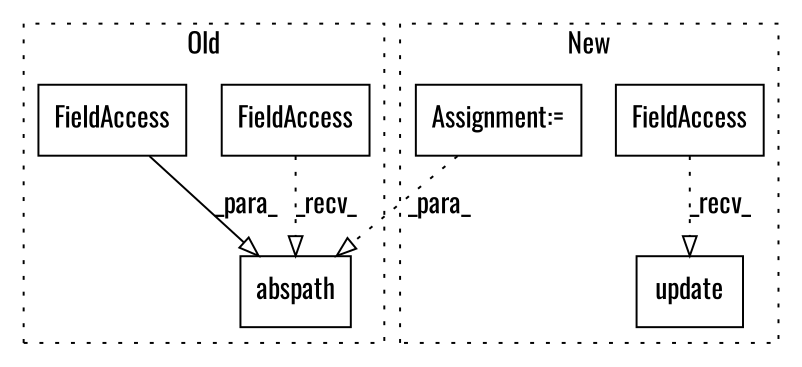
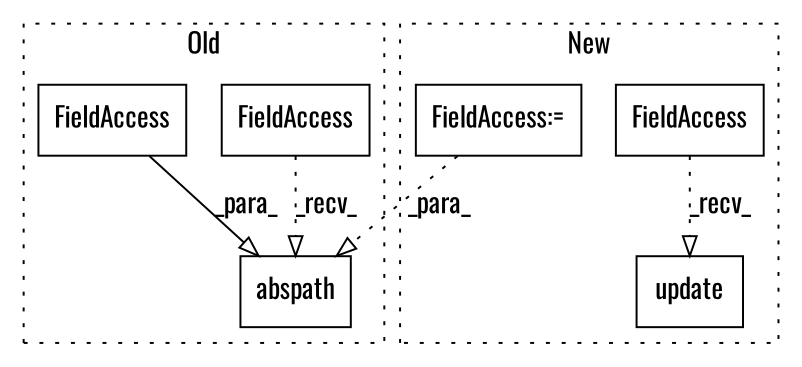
(499, 120) -> (499, 120)
